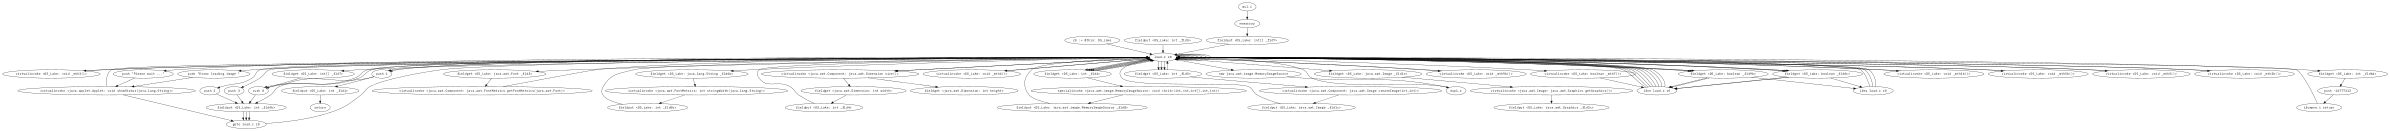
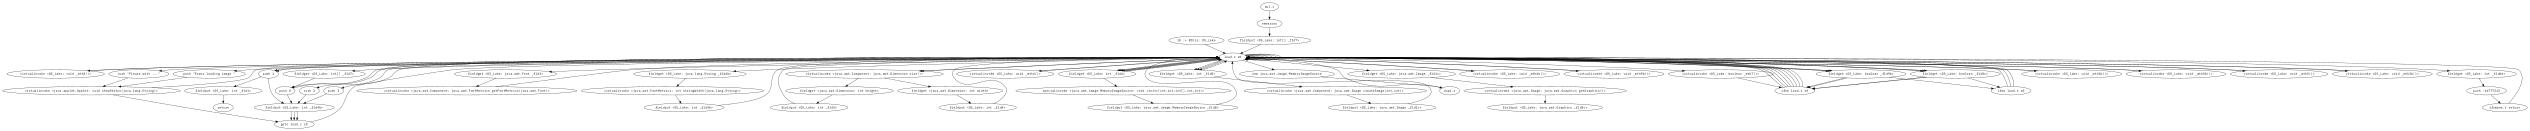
none -> (1510, 74)
none -> (825, 99)
